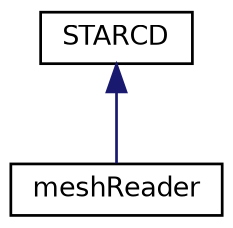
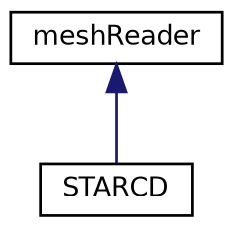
(117, 128) -> (117, 128)
